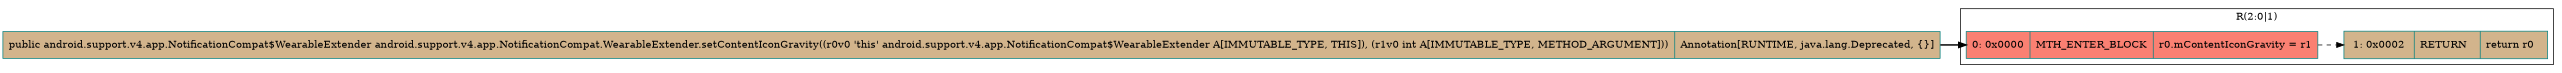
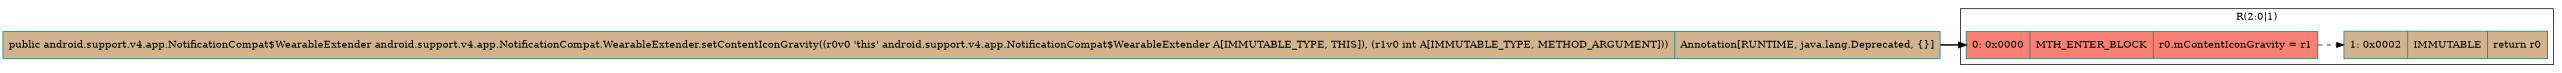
(2444, 45) -> (2448, 45)
